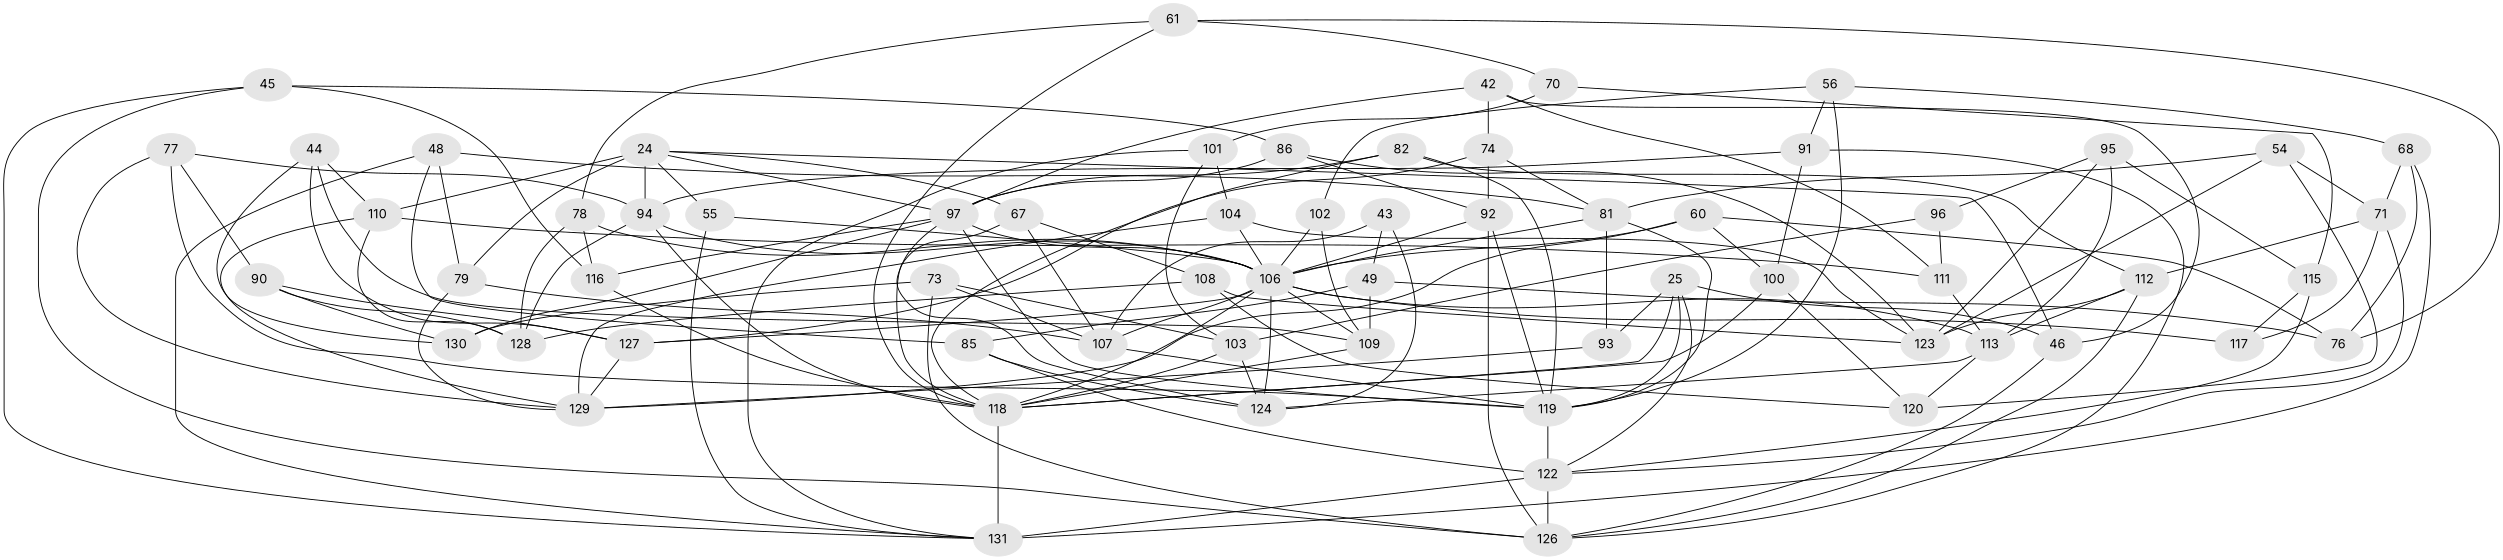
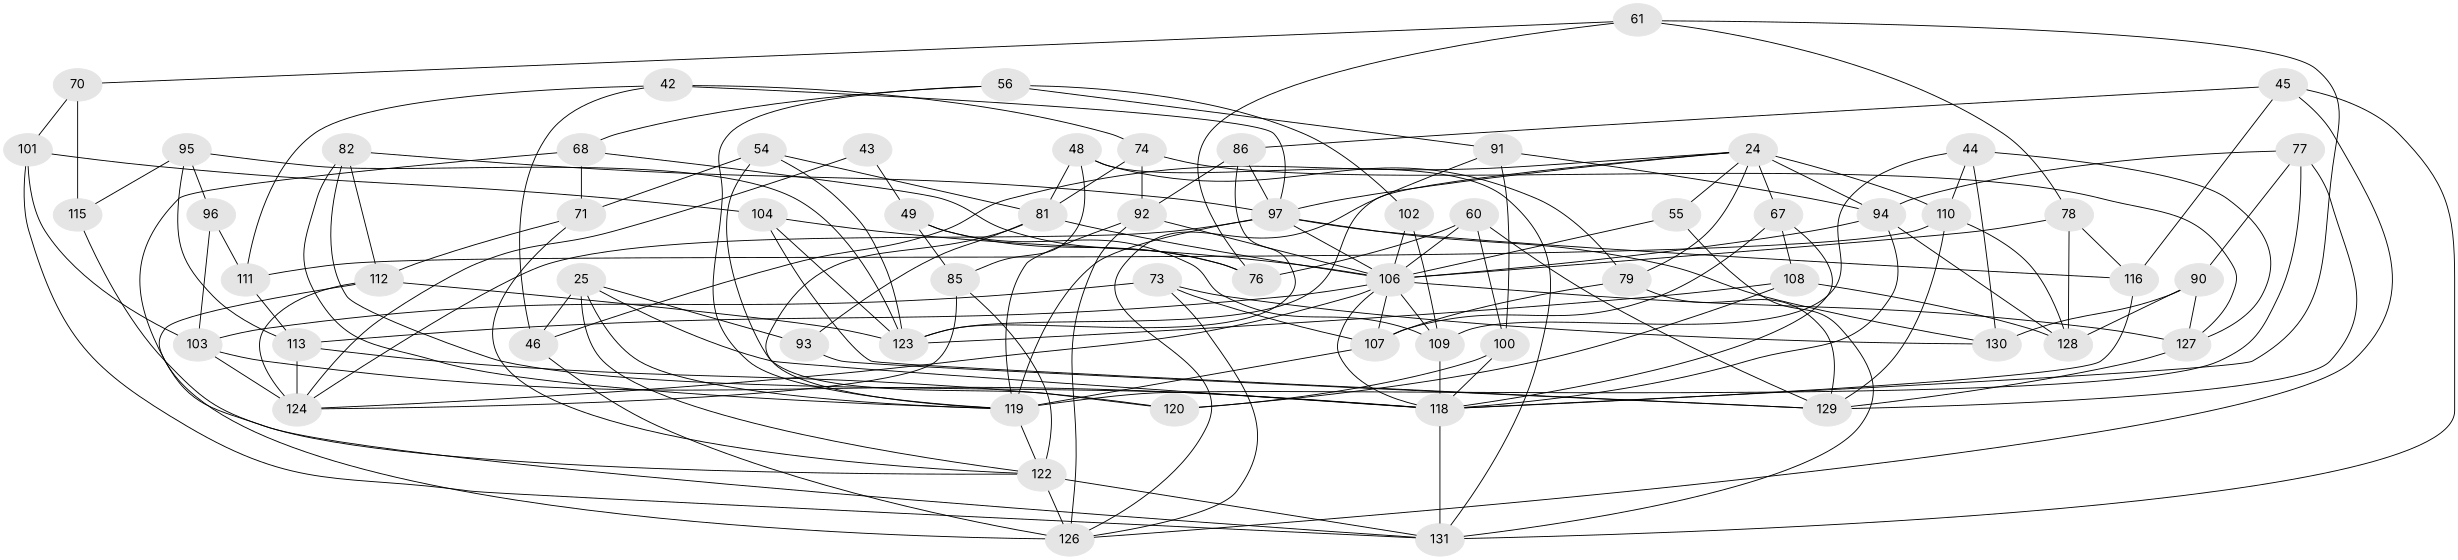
none -> (1344, 241)
(1176, 262) -> none
(2064, 313) -> (271, 321)
(2239, 345) -> none
